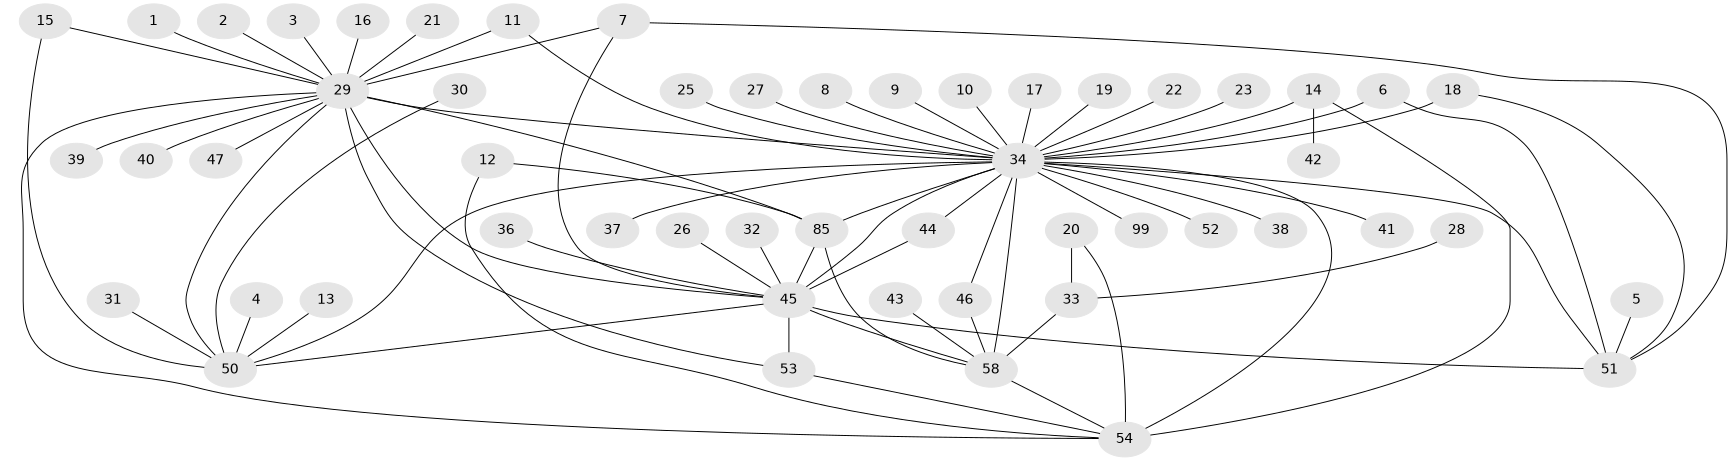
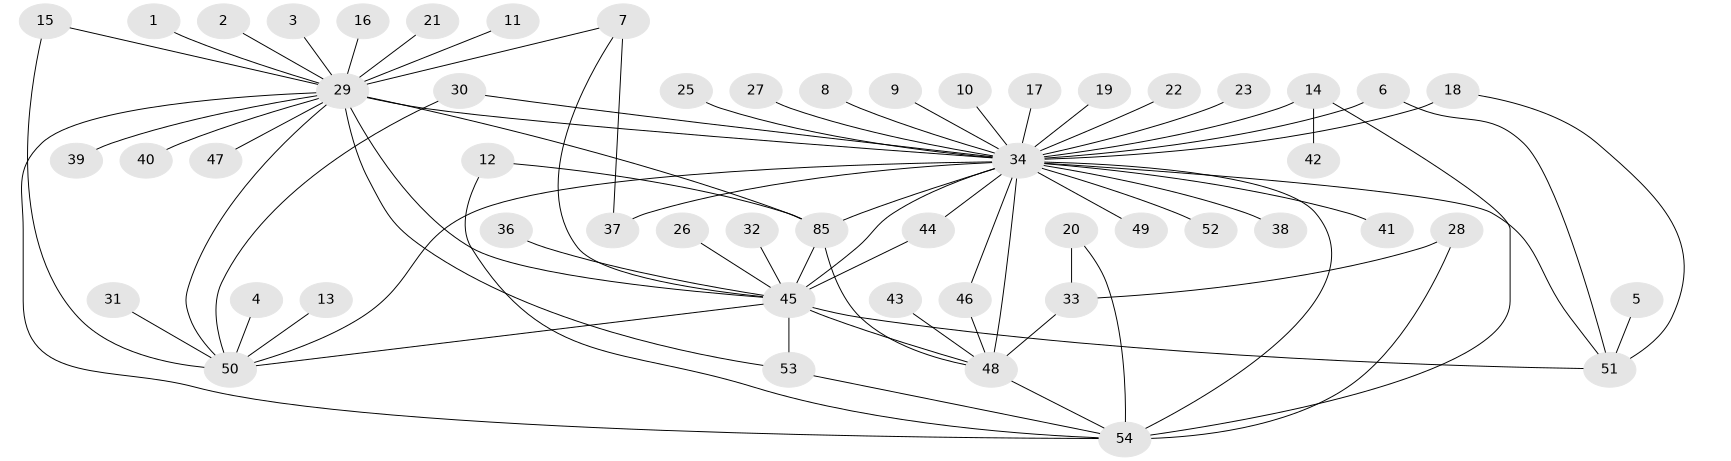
(1332, 54) -> (618, 121)
(737, 133) -> (739, 127)
(1141, 230) -> (1141, 230)
(991, 370) -> (991, 370)
none -> (1343, 390)
